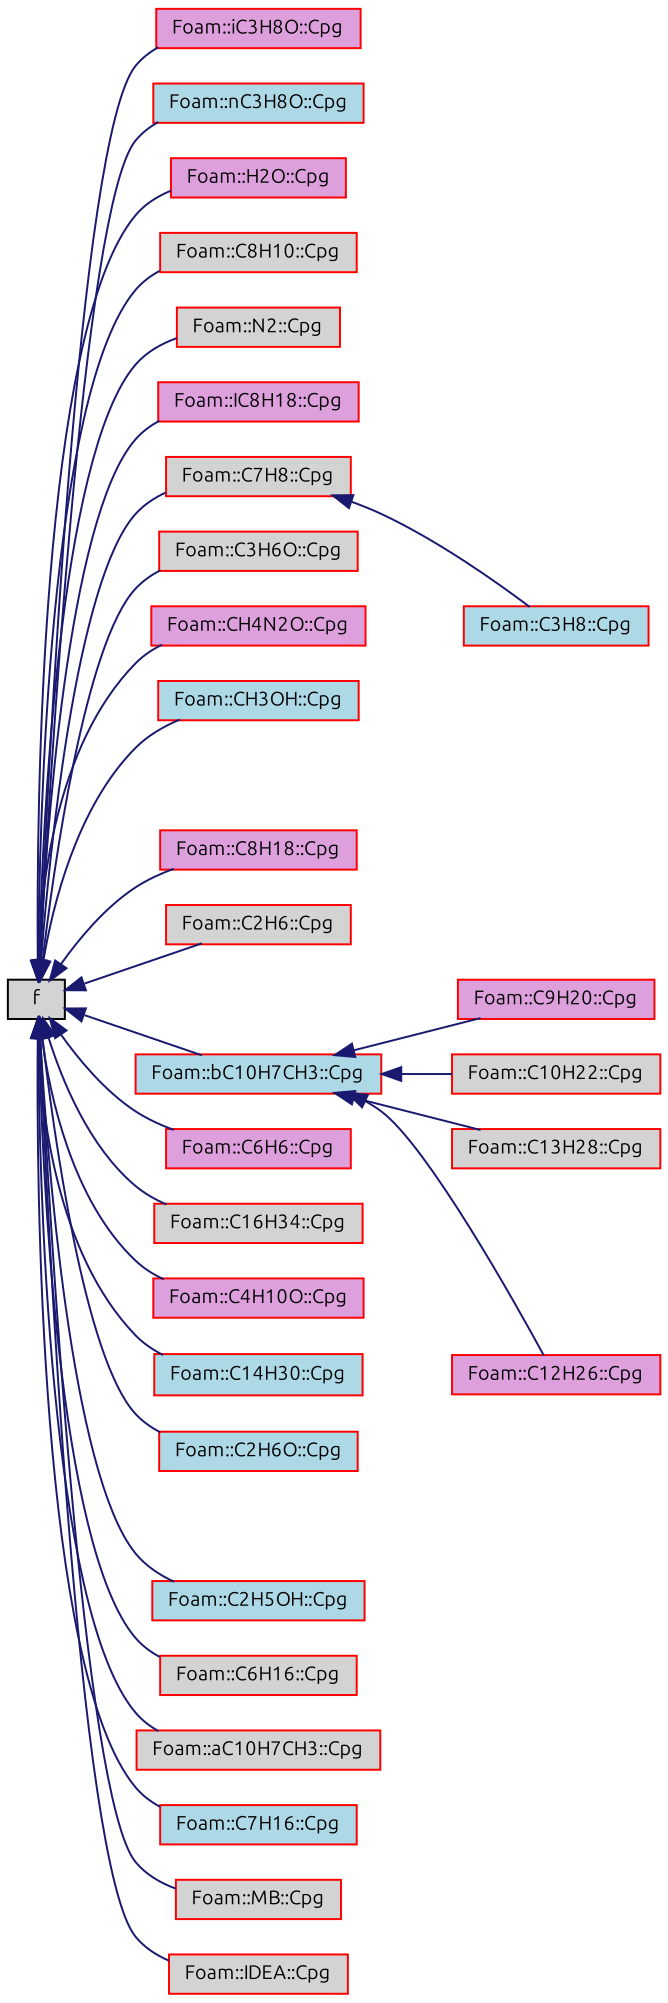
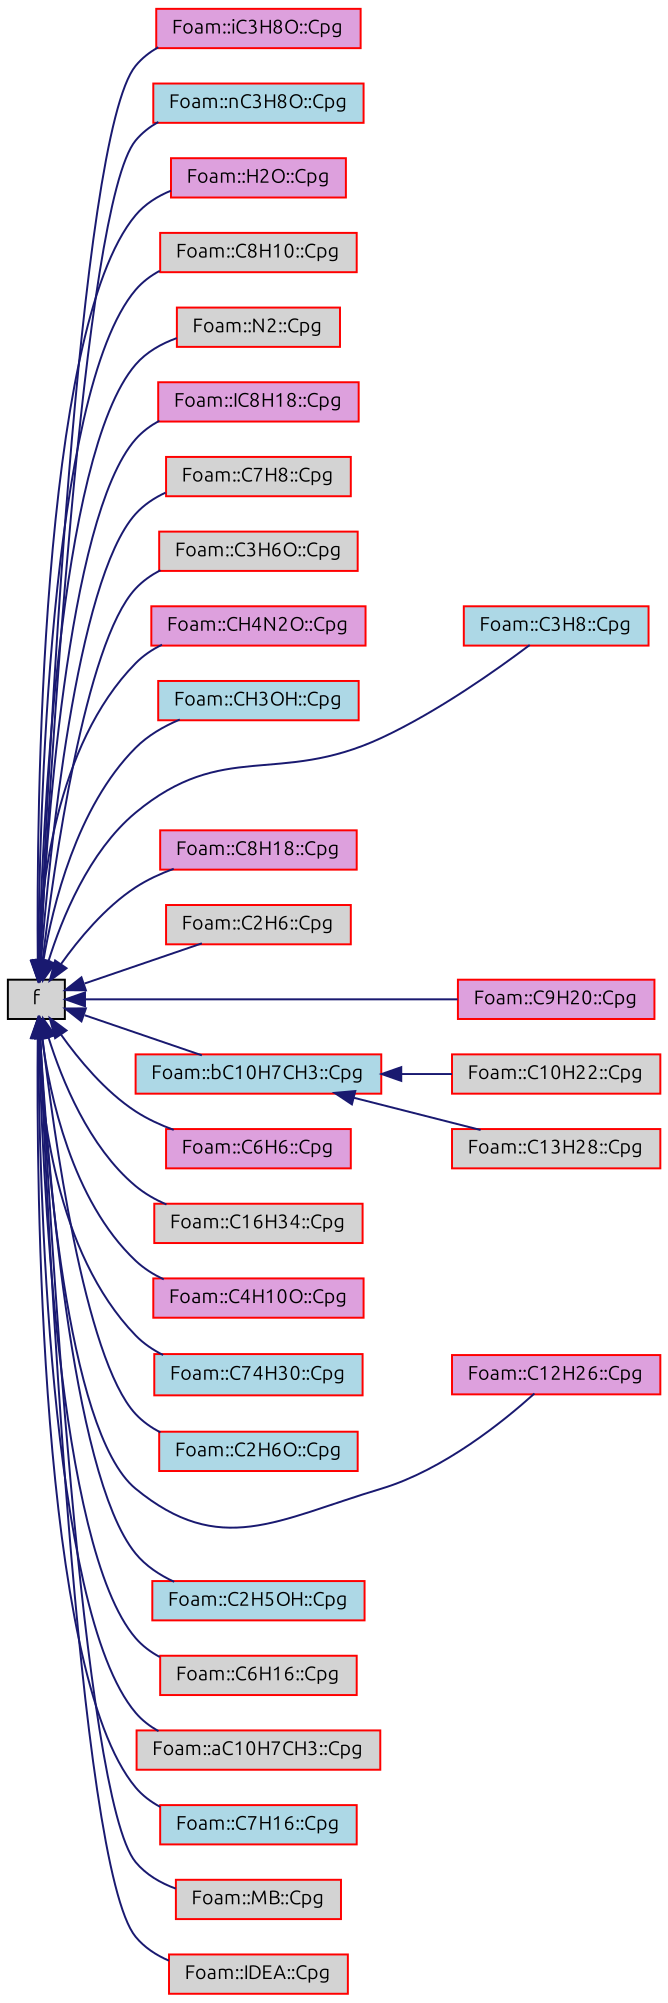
(444, 548) -> (255, 766)
(417, 1034) -> (272, 999)
(465, 1220) -> (128, 1479)
(258, 1375) -> (258, 1375)
